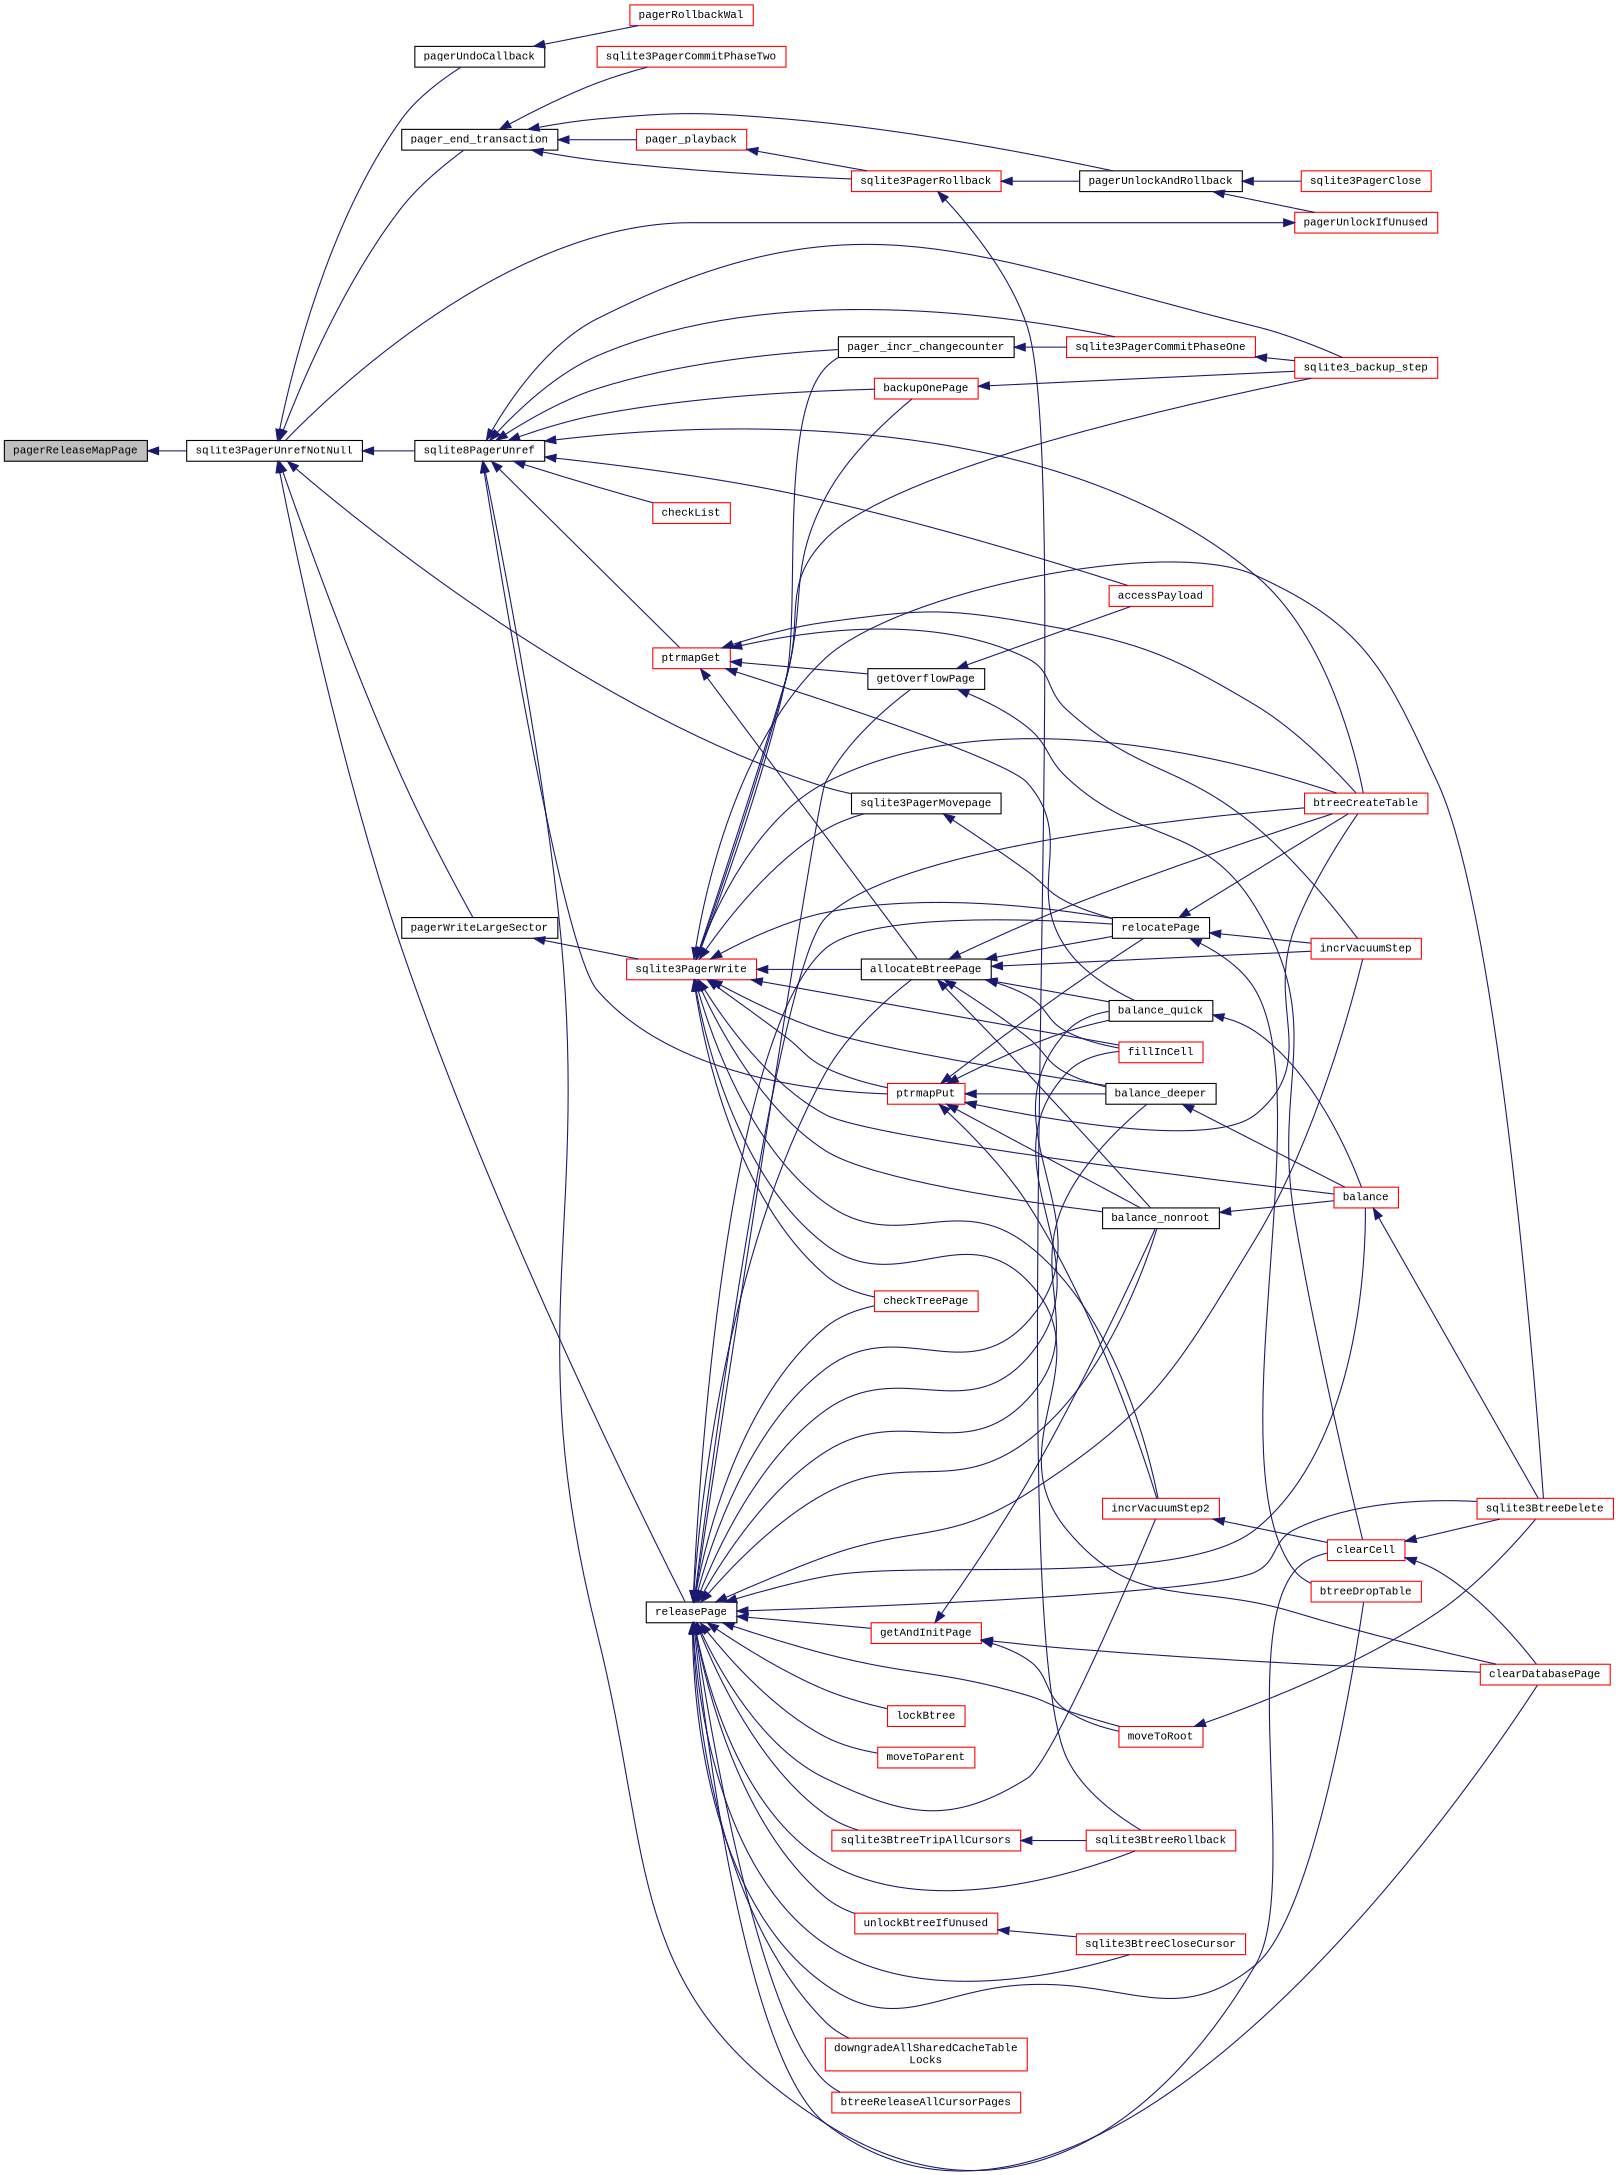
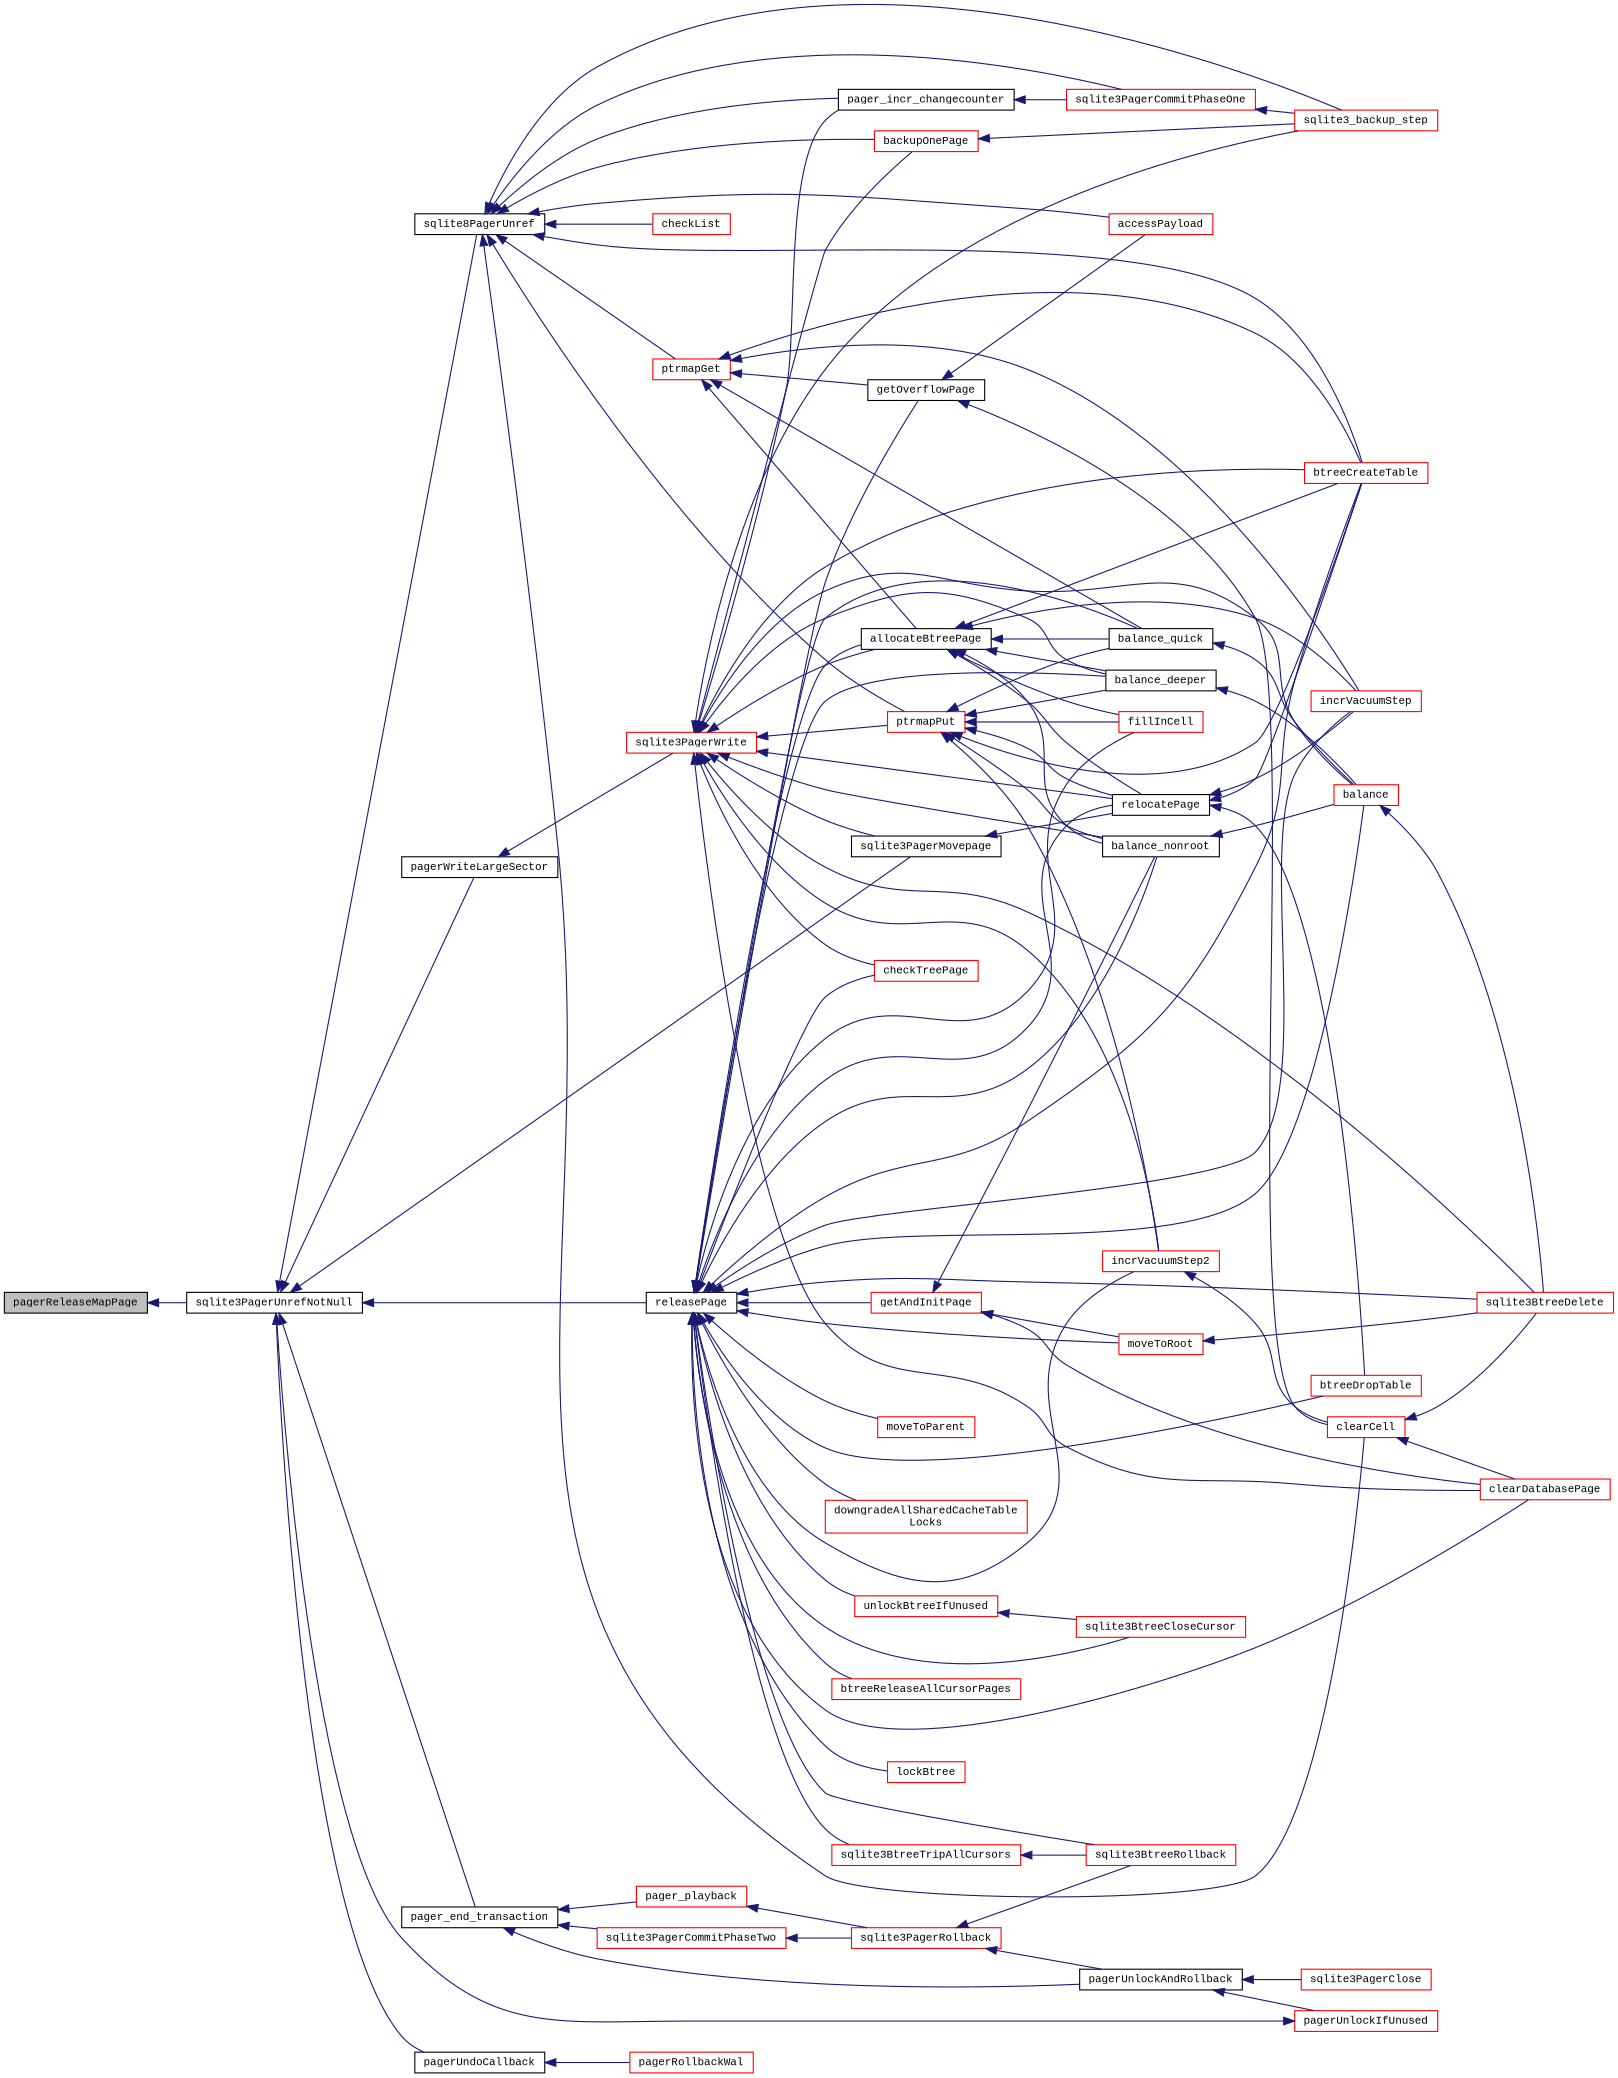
(697, 170) -> (824, 1938)
(941, 1013) -> (1058, 722)
